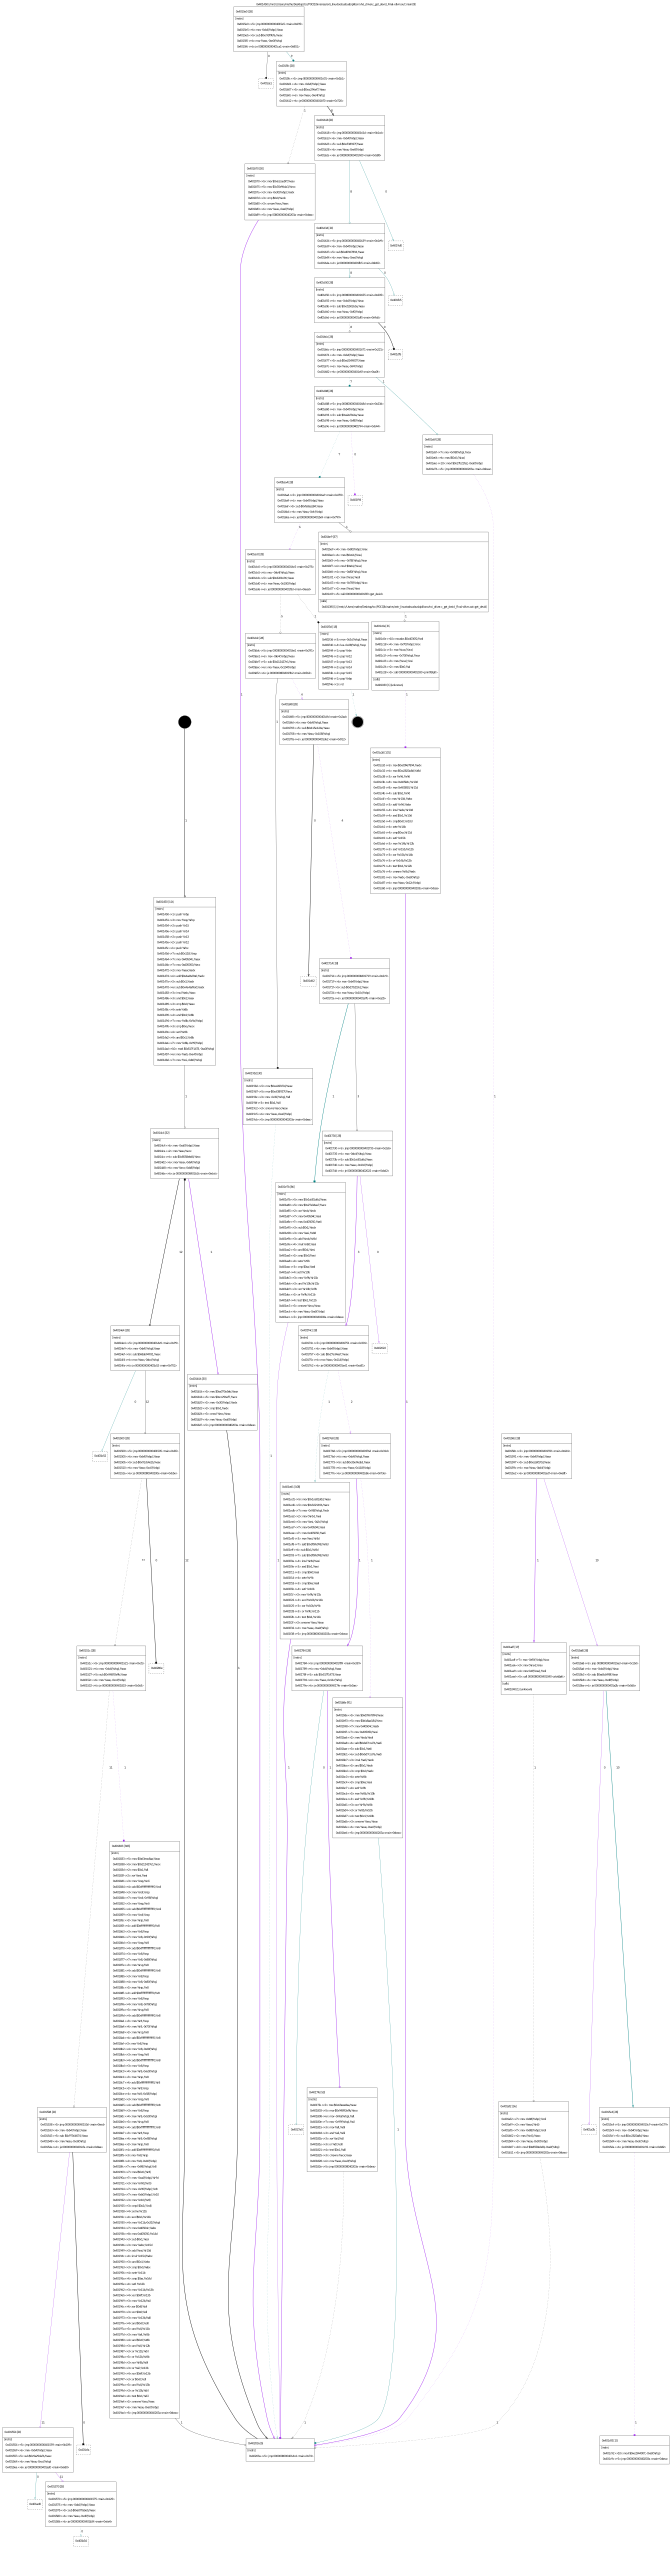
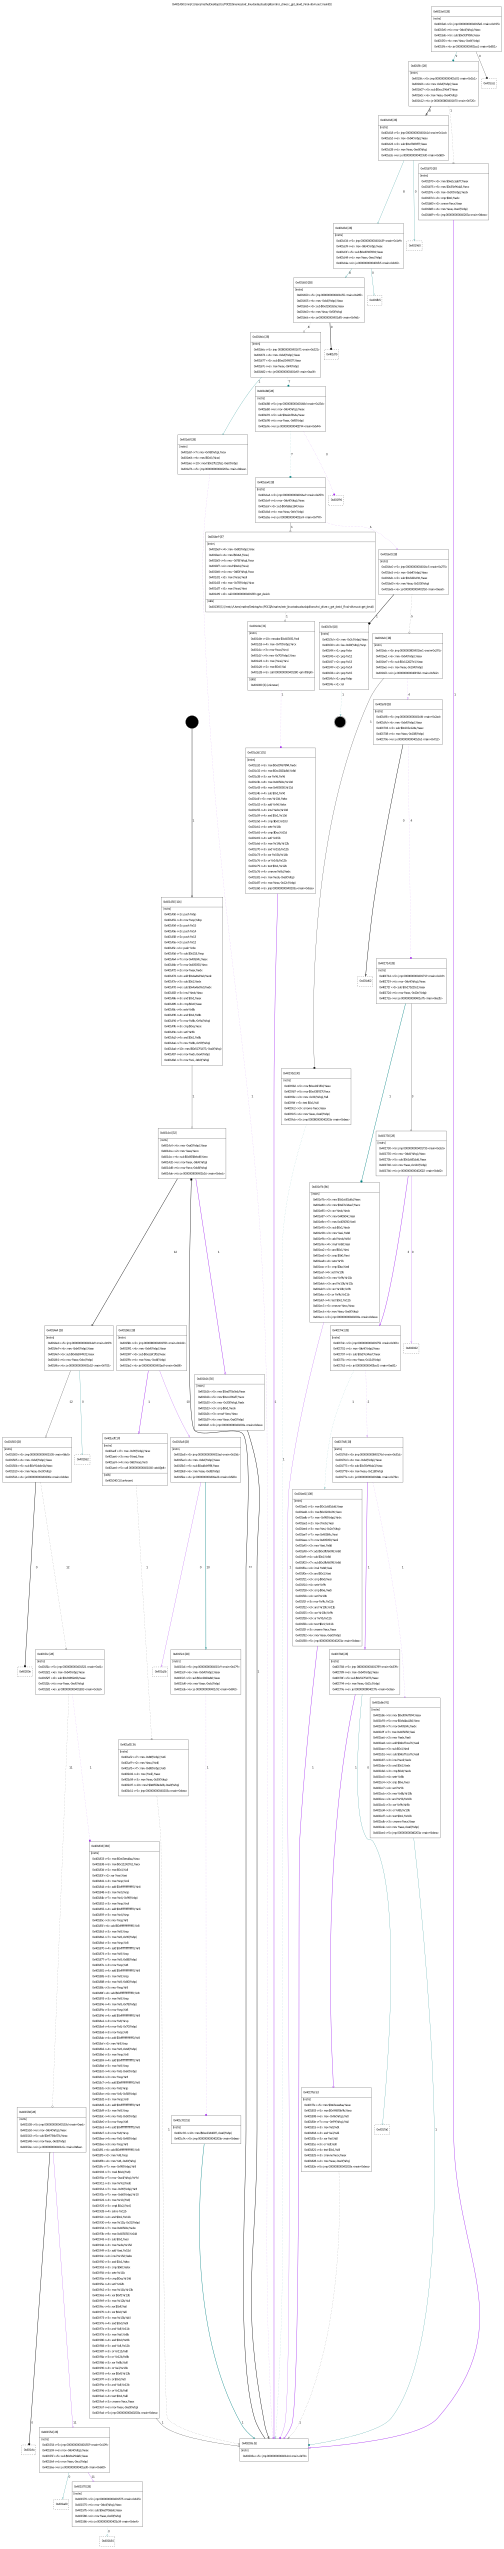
(308, 608) -> (382, 608)
none -> (204, 2296)
